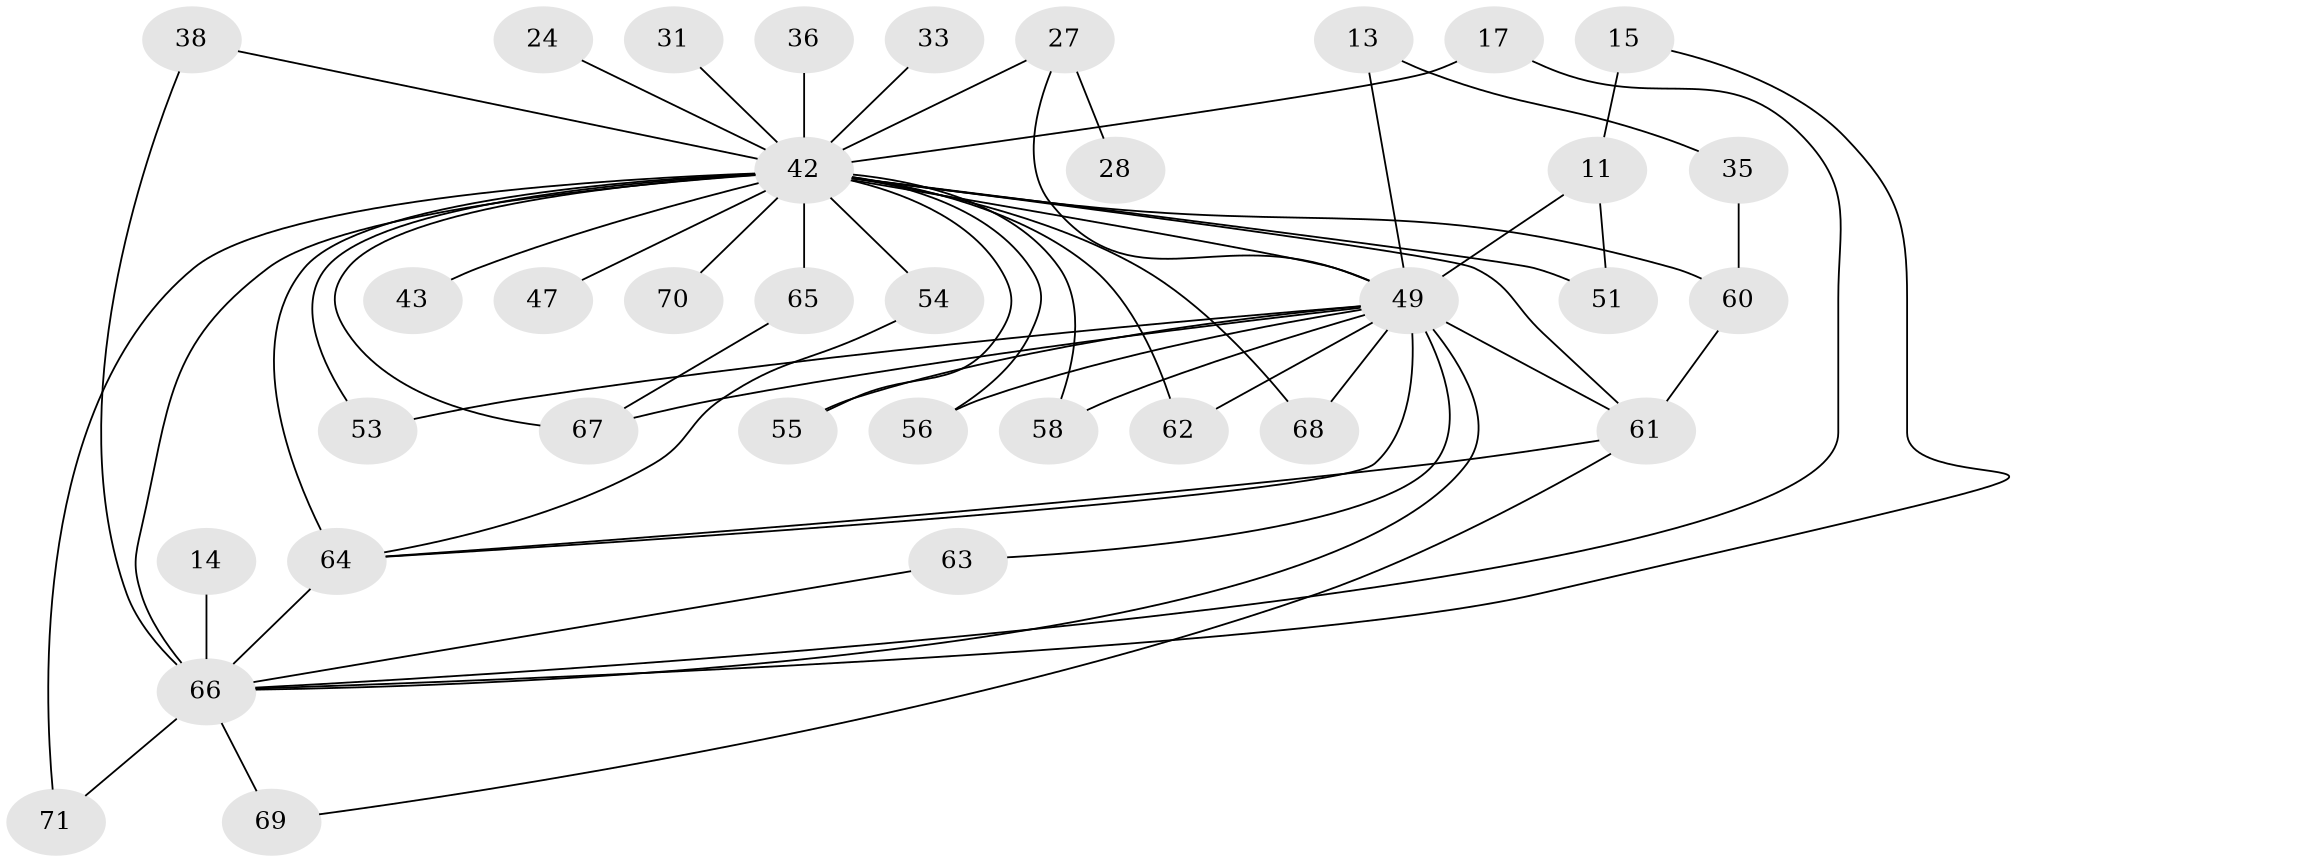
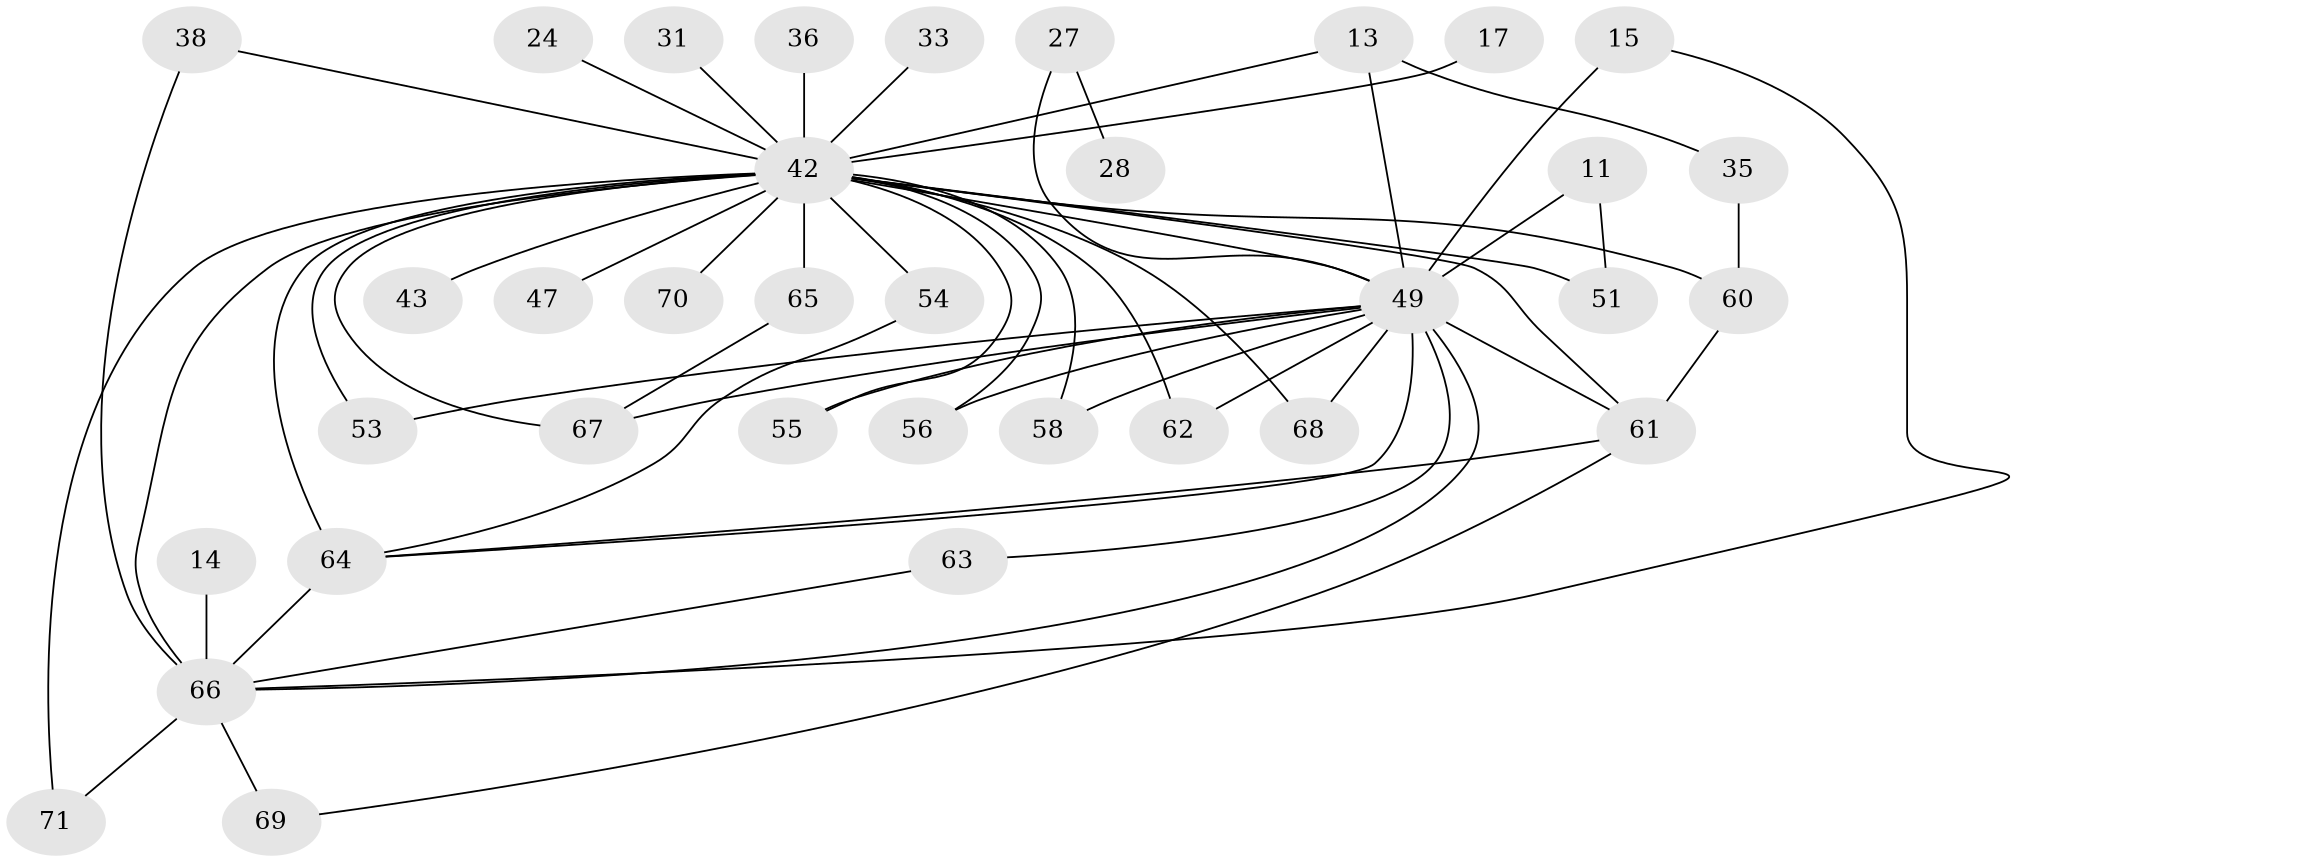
(935, 105) -> (1072, 108)
(1611, 105) -> (1509, 166)
(1415, 581) -> none
